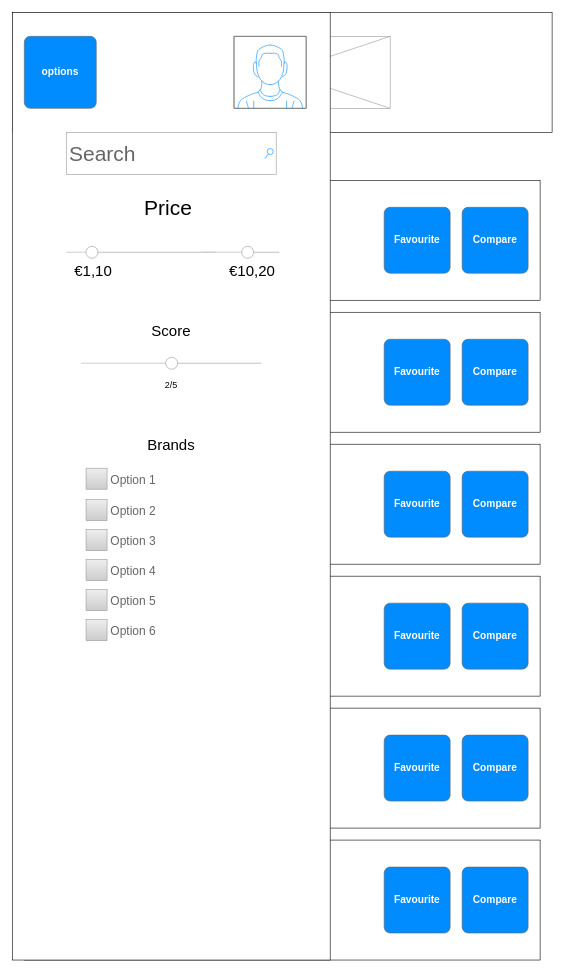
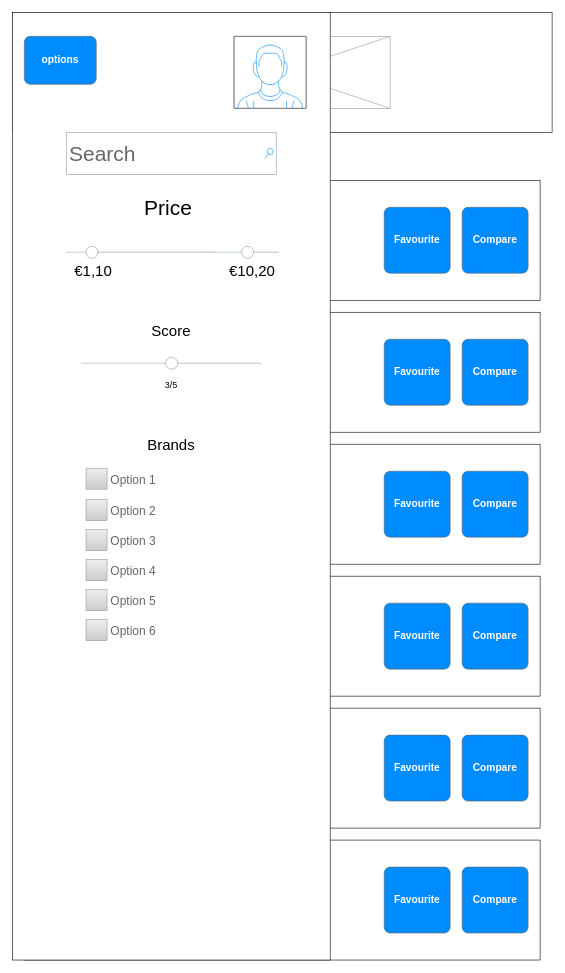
(60, 72) -> (60, 60)
(171, 384) -> (171, 384)
